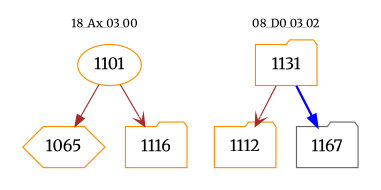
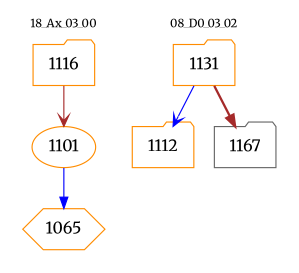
(90, 100) -> (64, 183)
(130, 100) -> (64, 100)
(268, 101) -> (186, 101)
(304, 101) -> (222, 101)
